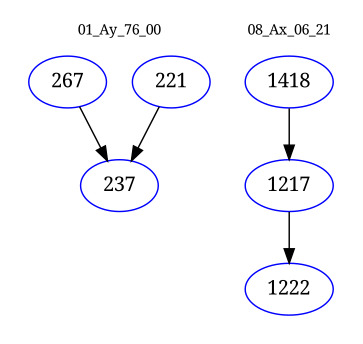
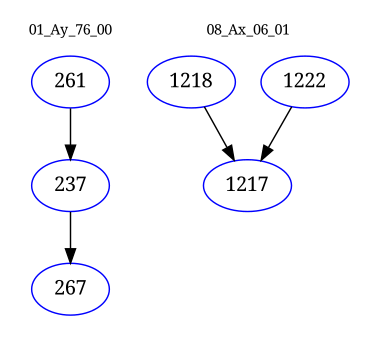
(289, 31) -> (248, 31)
(171, 82) -> (71, 82)
(289, 82) -> (191, 82)
(90, 127) -> (71, 230)
(289, 230) -> (280, 127)
